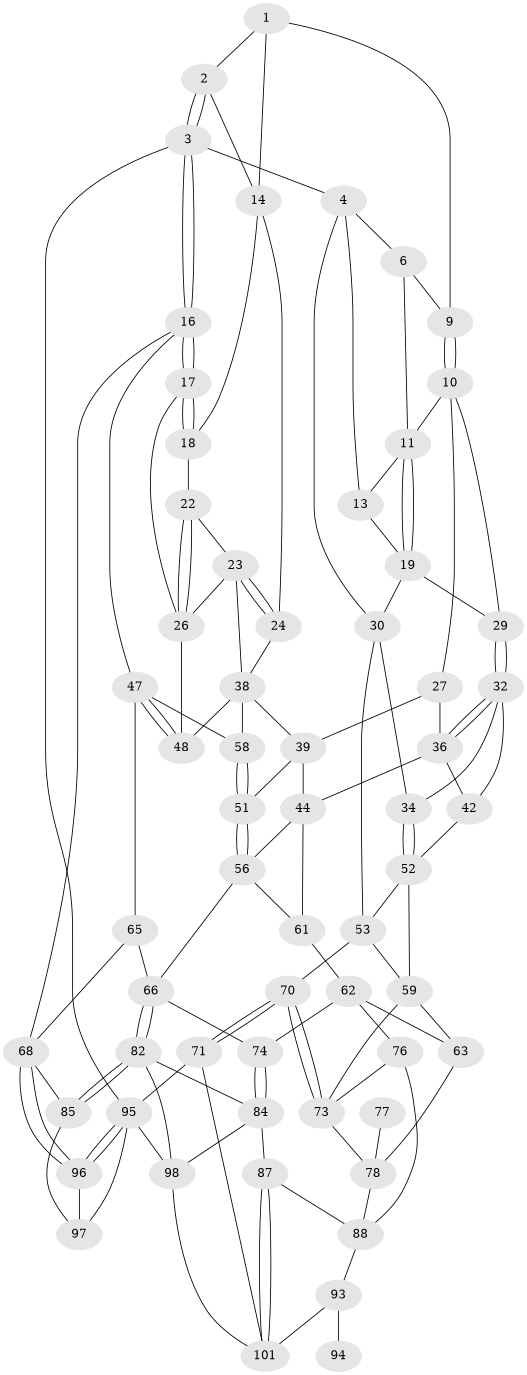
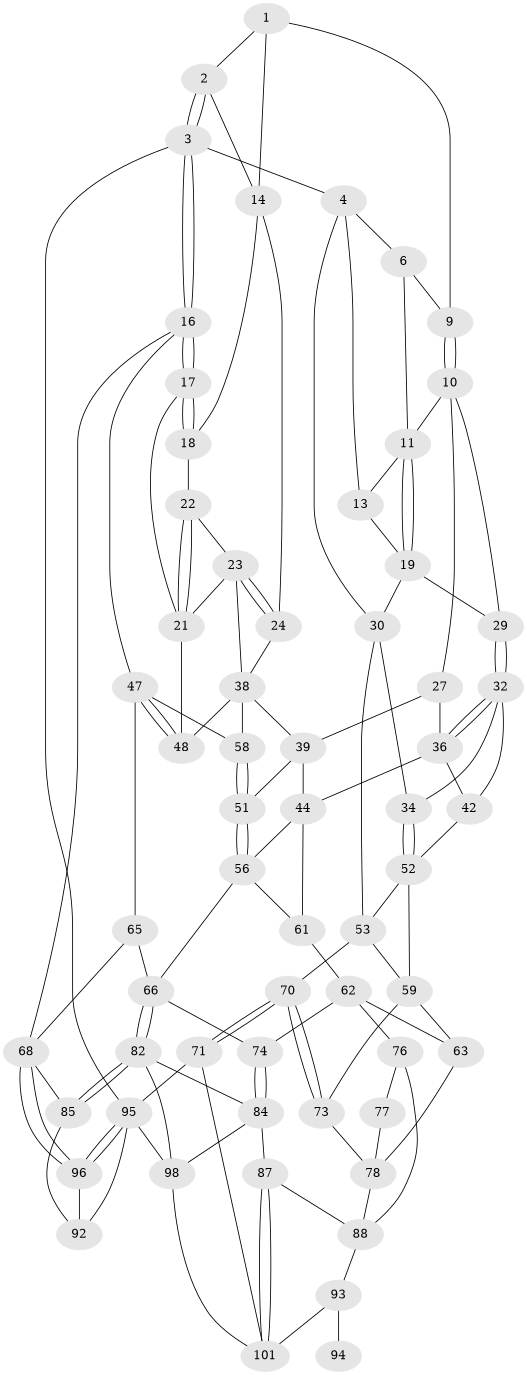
(182, 627) -> (182, 627)
(361, 1083) -> (391, 1083)
(79, 1235) -> (79, 1235)
